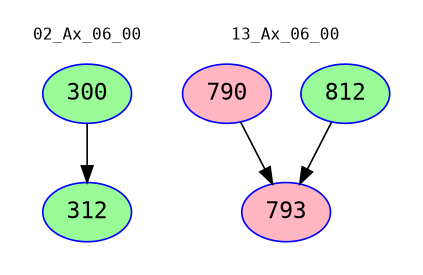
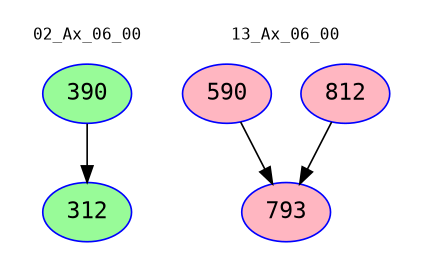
(87, 94) -> (87, 94)
(227, 94) -> (227, 94)
(345, 94) -> (345, 94)
